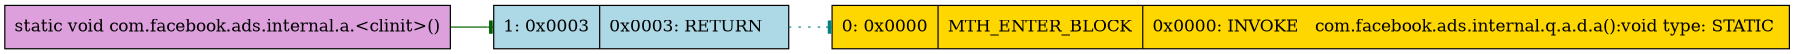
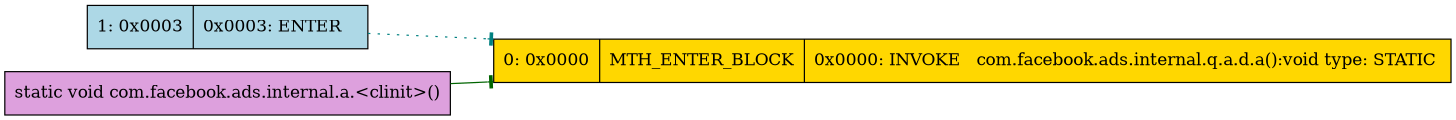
(694, 26) -> (281, 26)
(469, 27) -> (469, 83)
